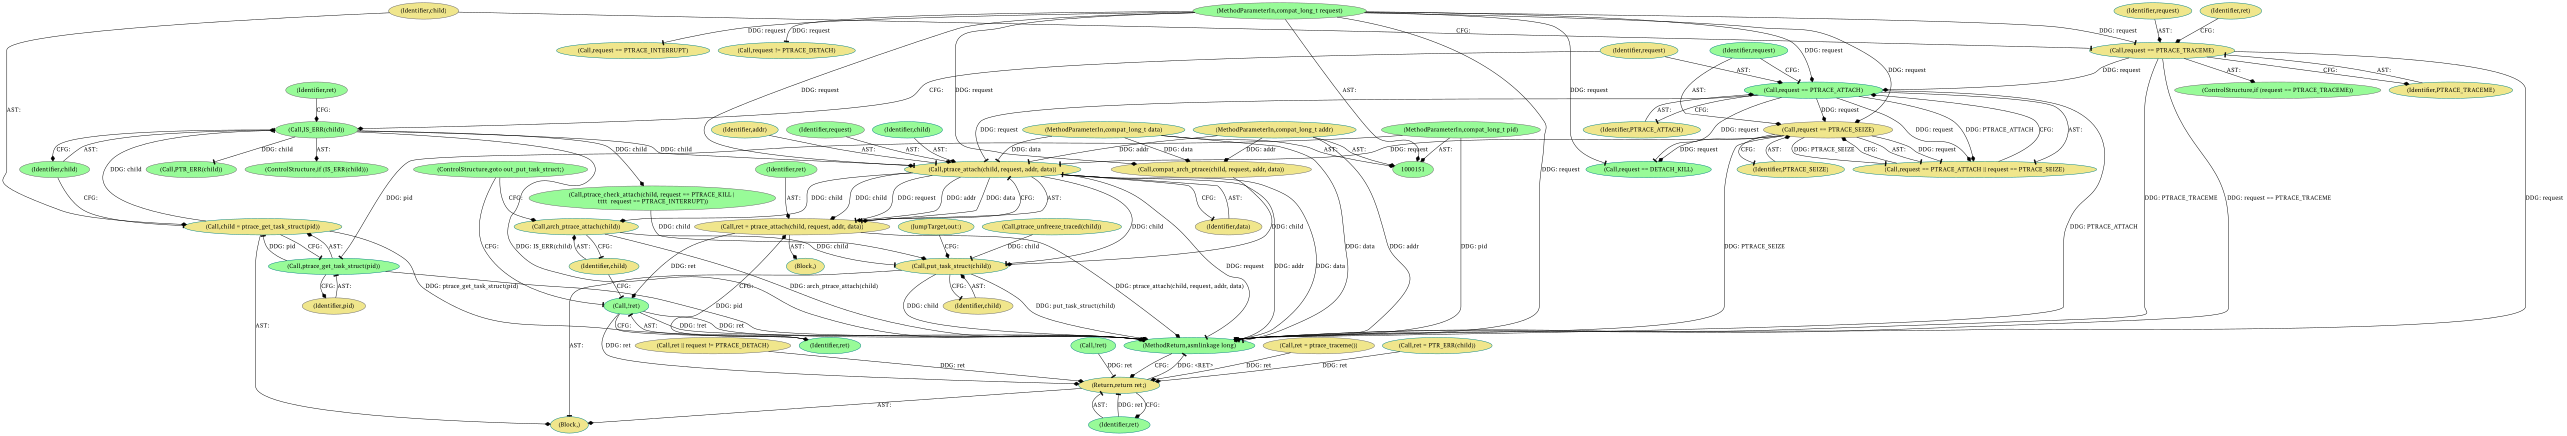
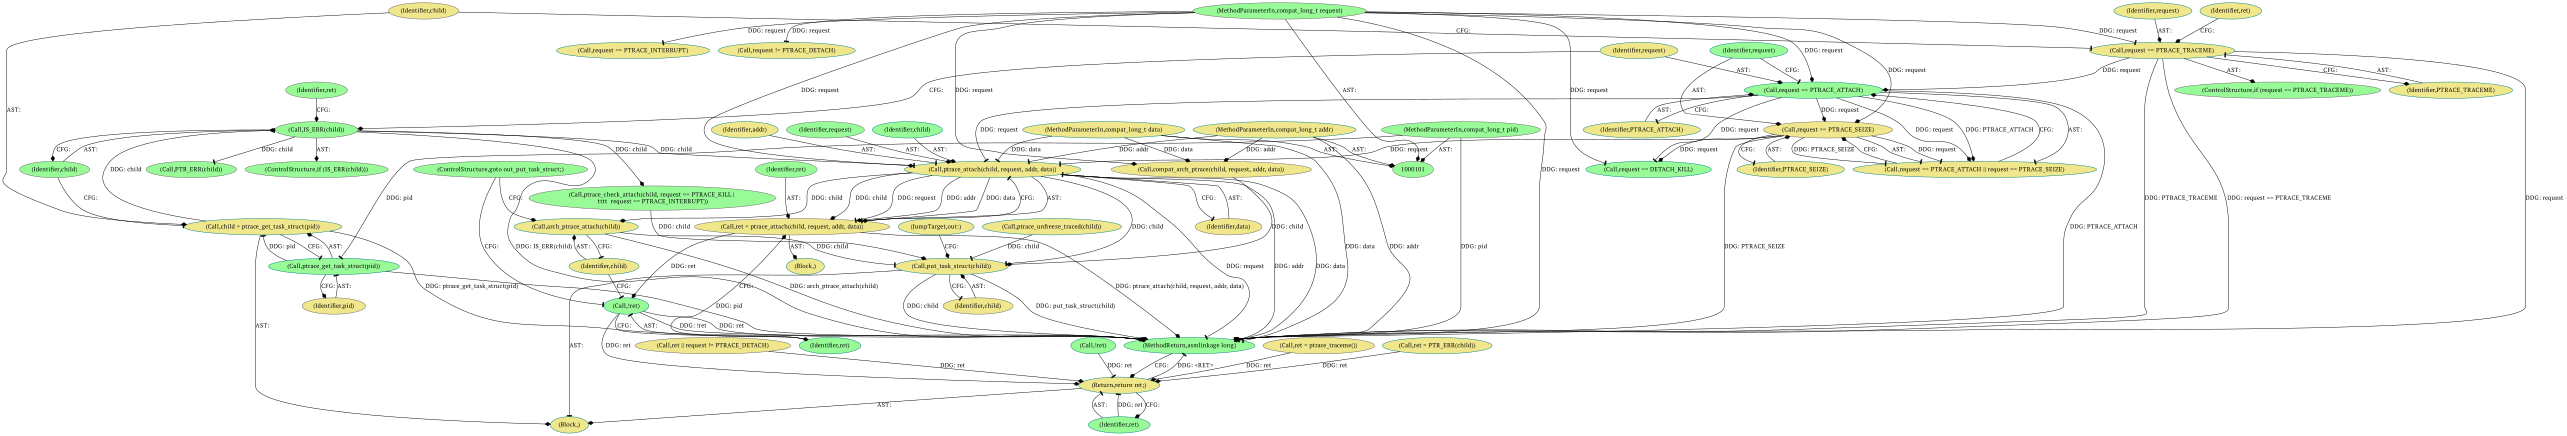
(1413, 169) -> (1413, 169)
